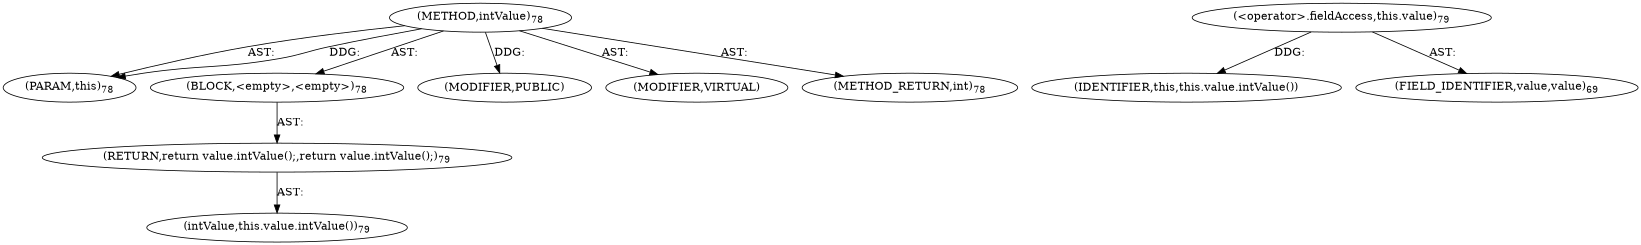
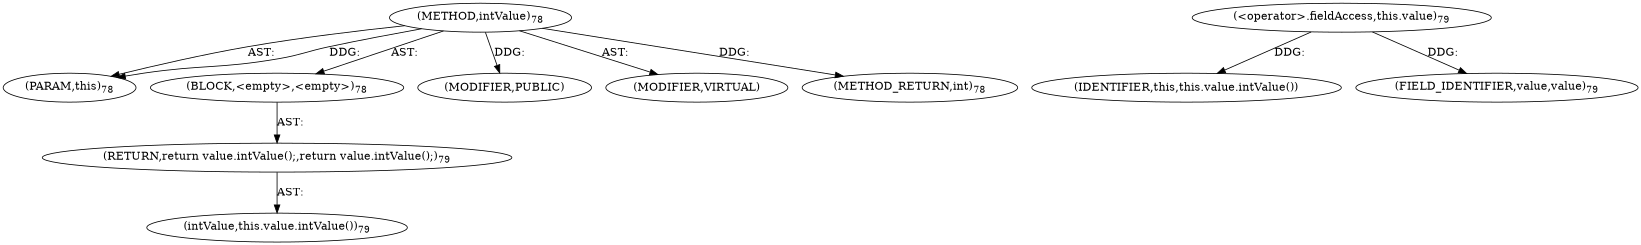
(736, 53) -> (736, 53)
(1445, 53) -> (1445, 53)
(1593, 86) -> (1593, 86)
